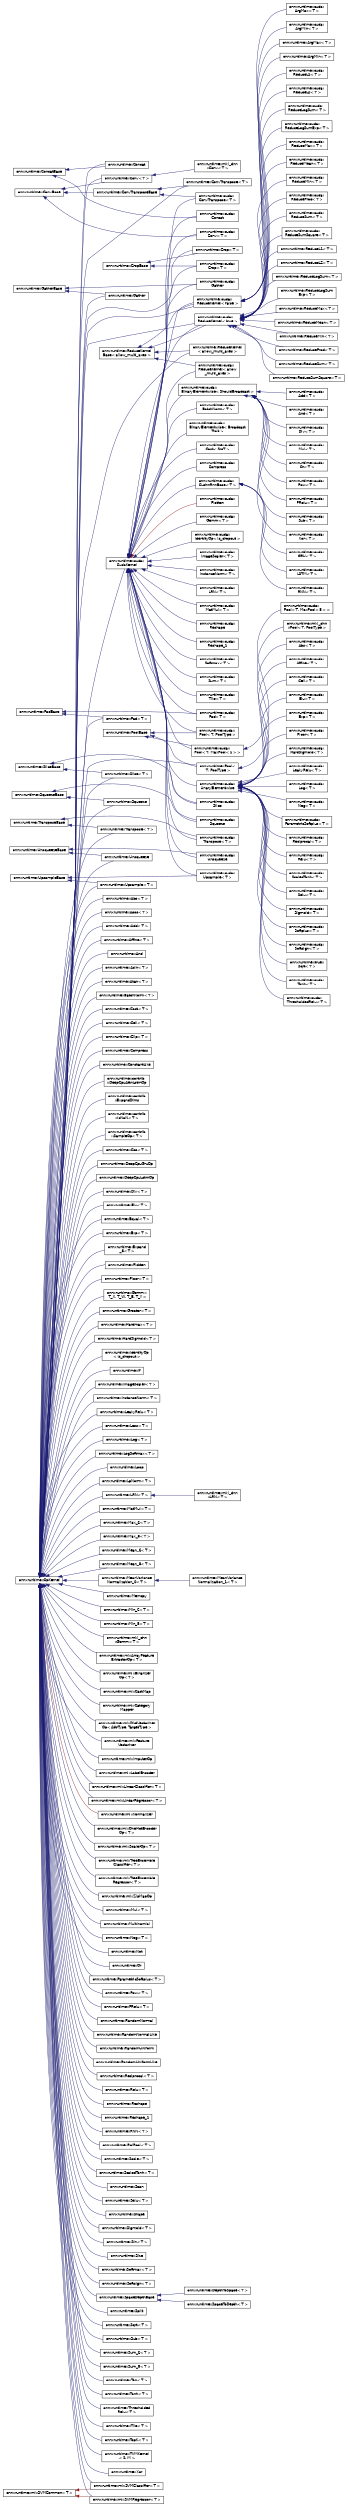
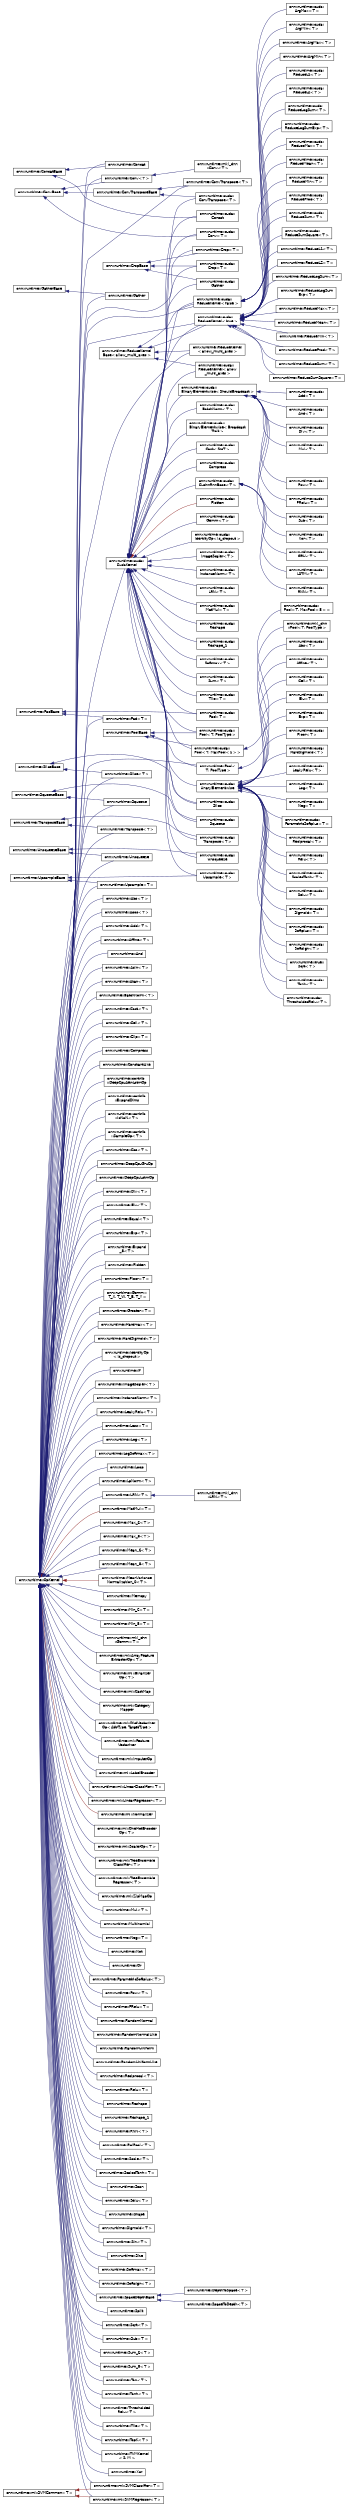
(133, 286) -> (175, 275)
(307, 465) -> none
(65, 1537) -> (65, 1537)
(83, 1580) -> (83, 1580)
(217, 1580) -> none
